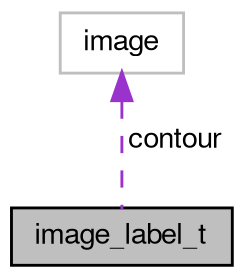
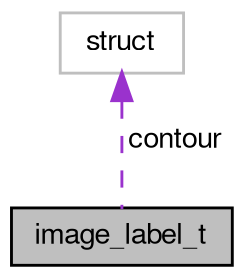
(122, 43) -> (122, 43)
